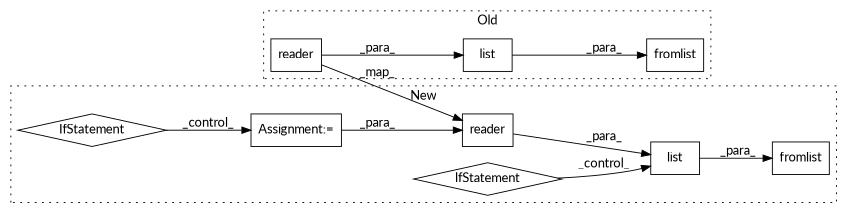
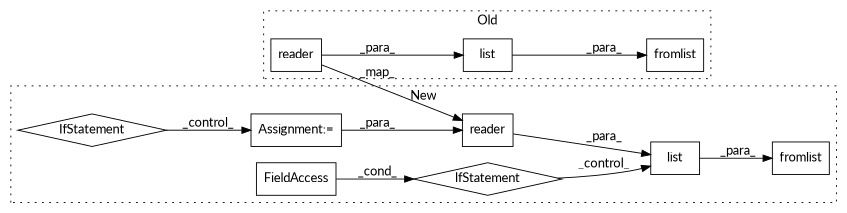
none -> (296, 179)
